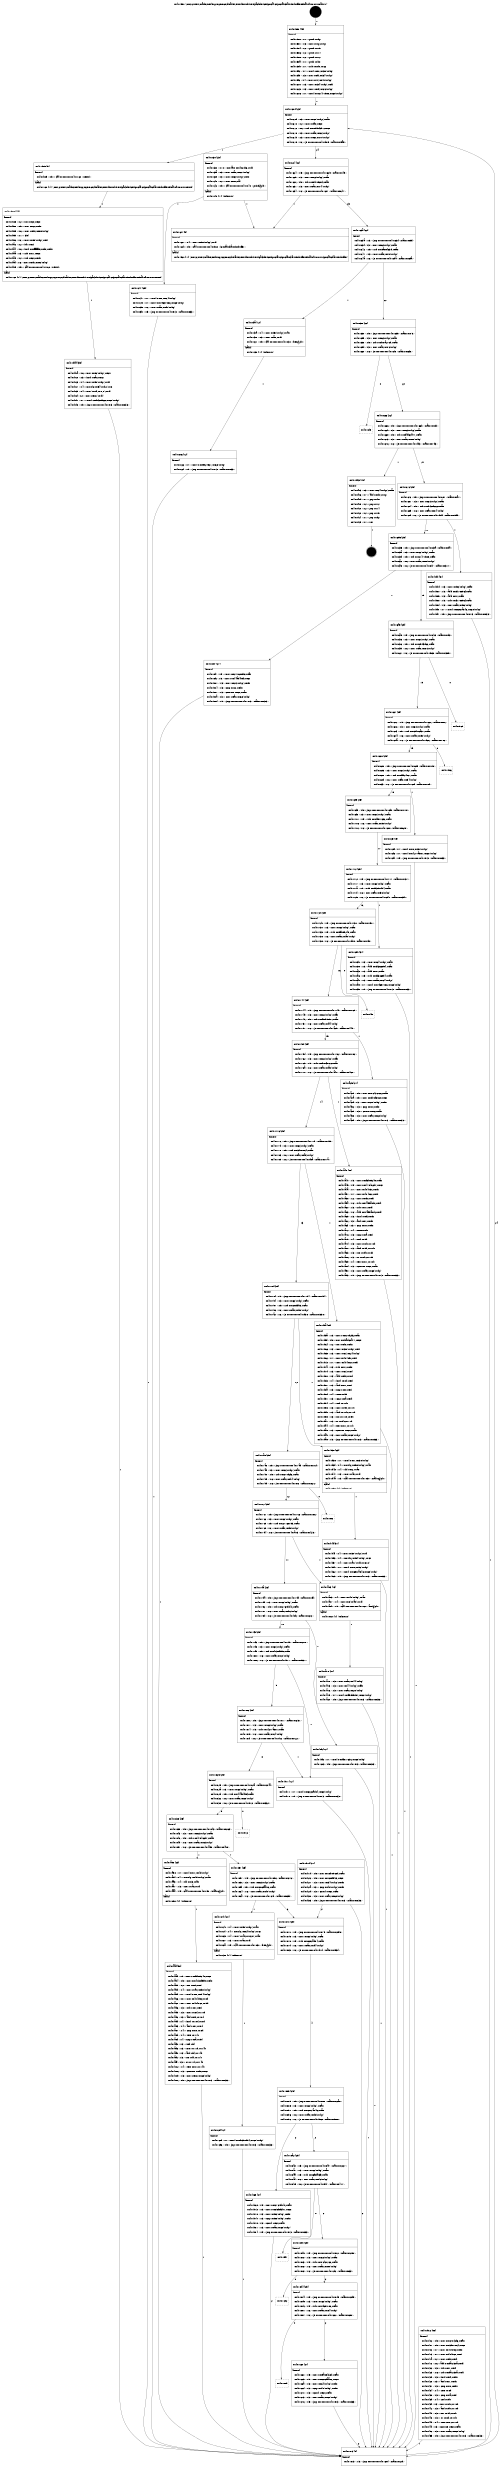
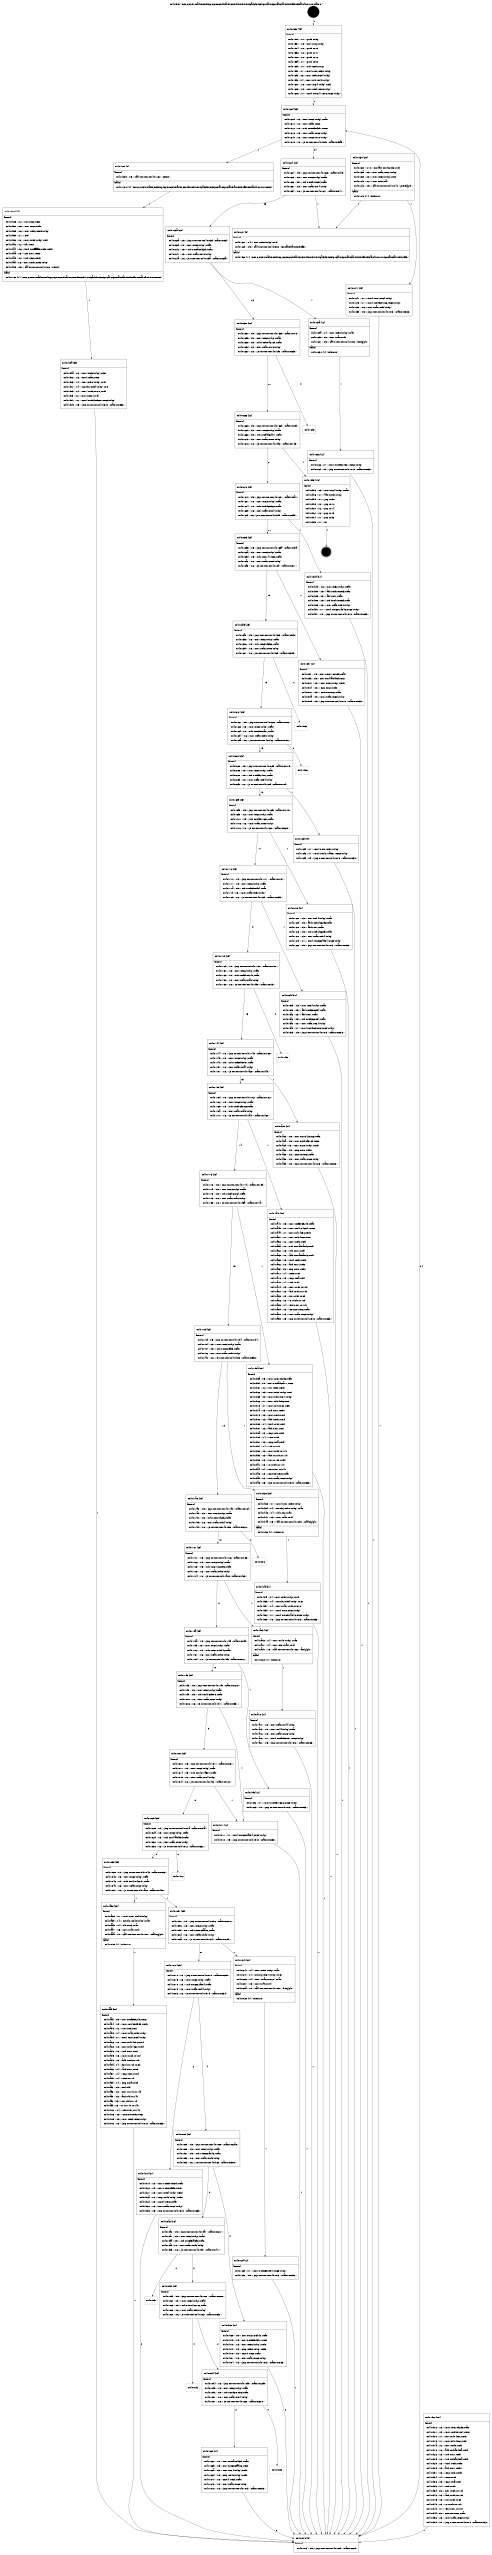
(362, 905) -> (253, 927)
none -> (319, 927)
(320, 1911) -> (179, 2082)
